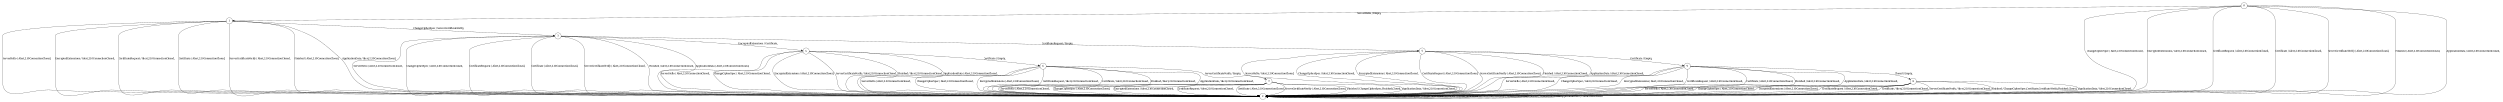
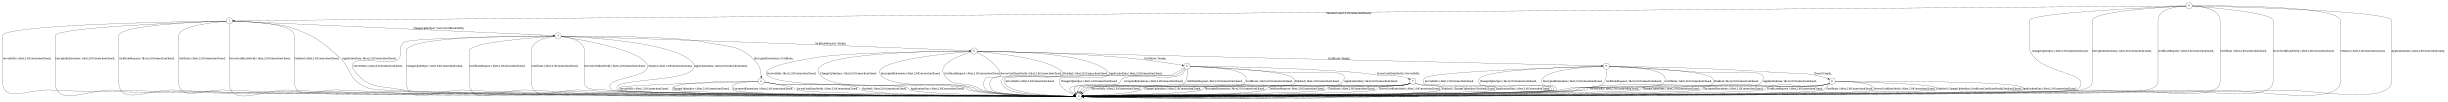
(1369, 13) -> (1349, 13)
(924, 55) -> (1090, 55)
(1223, 74) -> (1398, 74)
